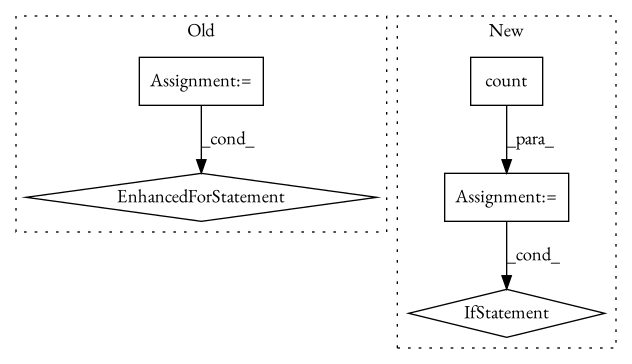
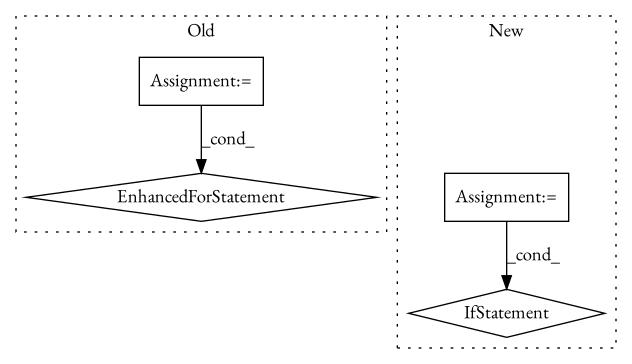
(507, 81) -> none
